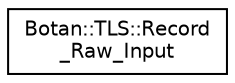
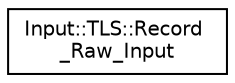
(118, 42) -> (118, 42)
